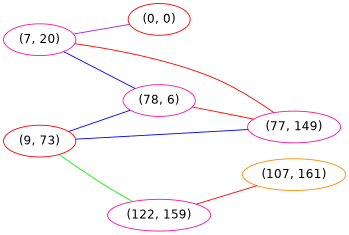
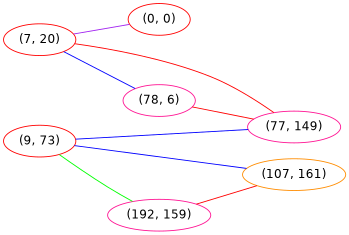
(40, 40) -> (40, 40)
(99, 121) -> (160, 157)
(159, 215) -> (159, 215)
